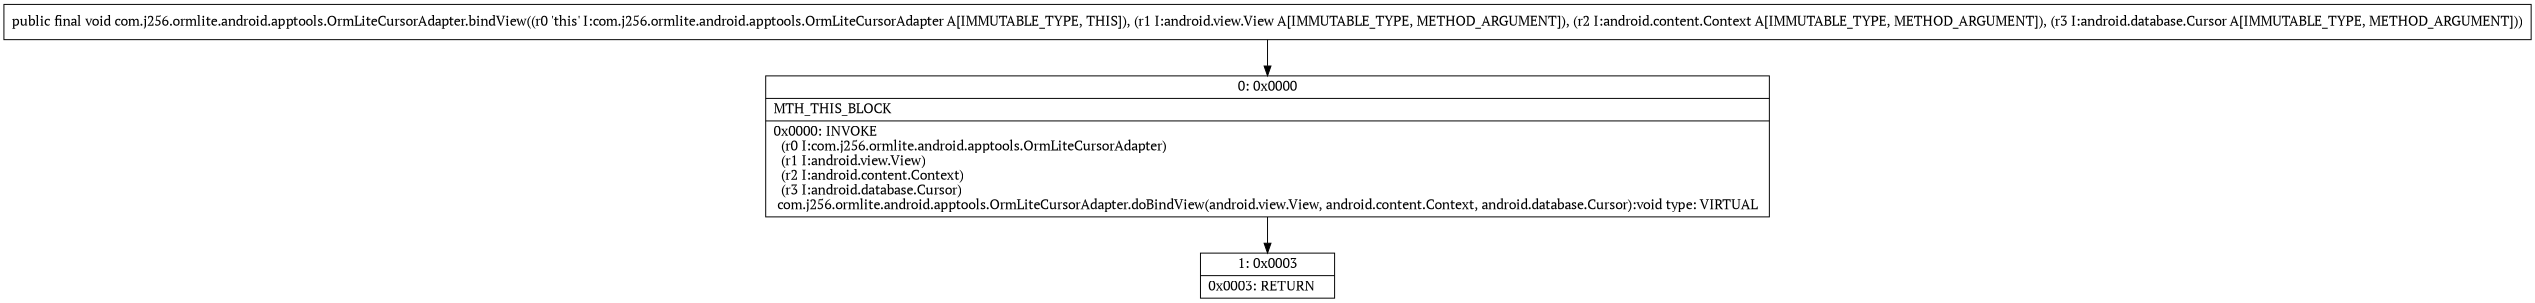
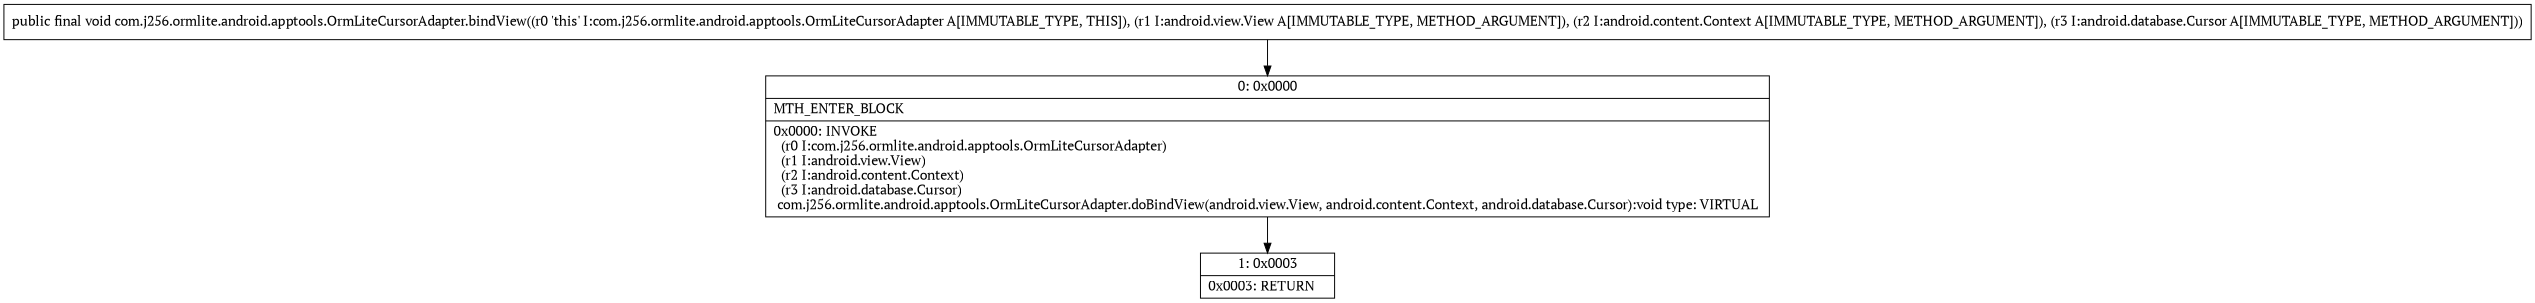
(833, 109) -> (839, 109)
